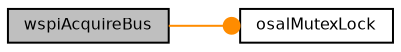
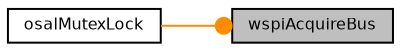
(196, 26) -> (188, 26)
